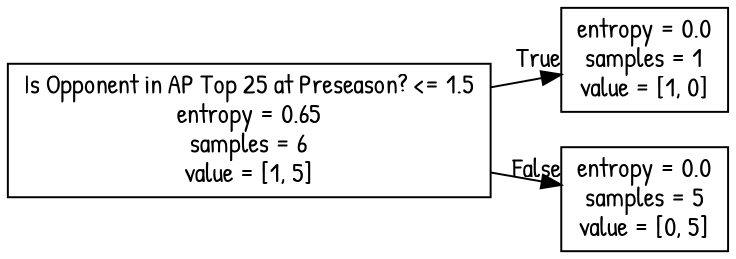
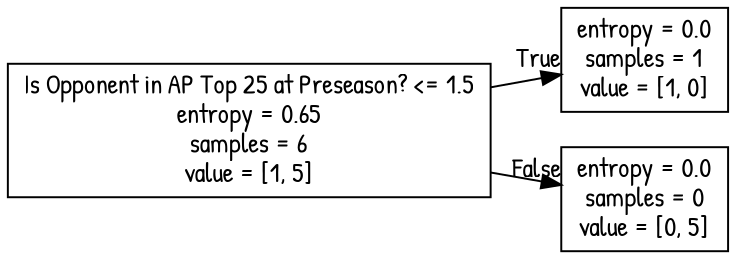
(645, 199) -> (645, 199)
